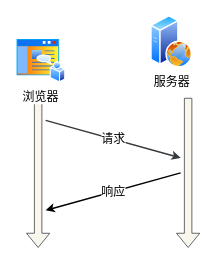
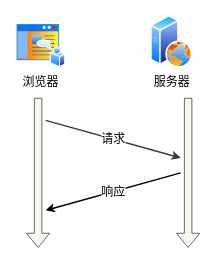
(40, 60) -> (40, 45)
